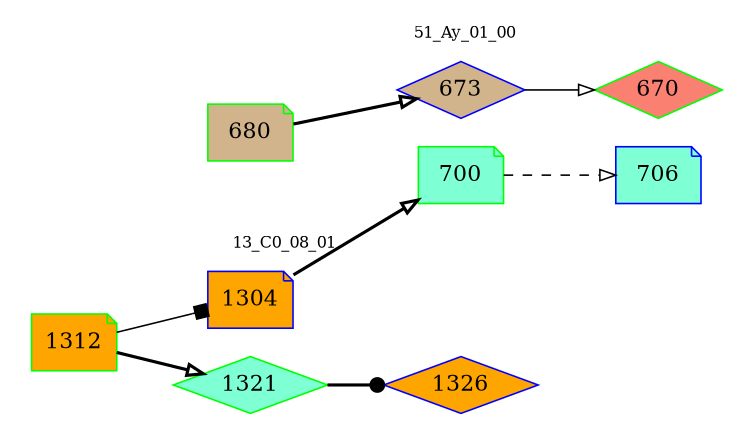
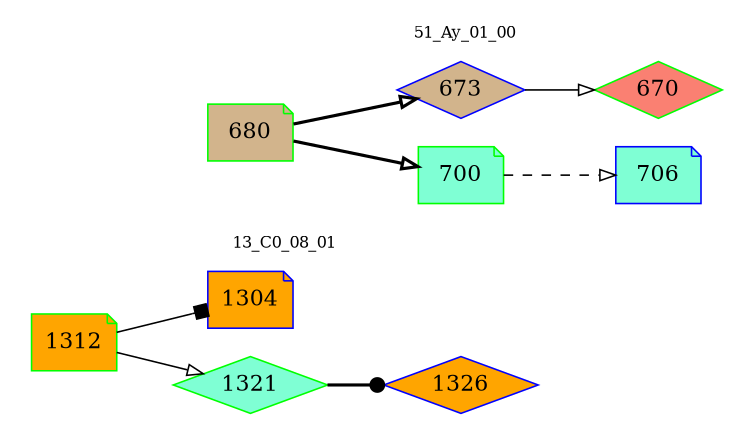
(349, 242) -> (348, 152)
(152, 361) -> (152, 361)
